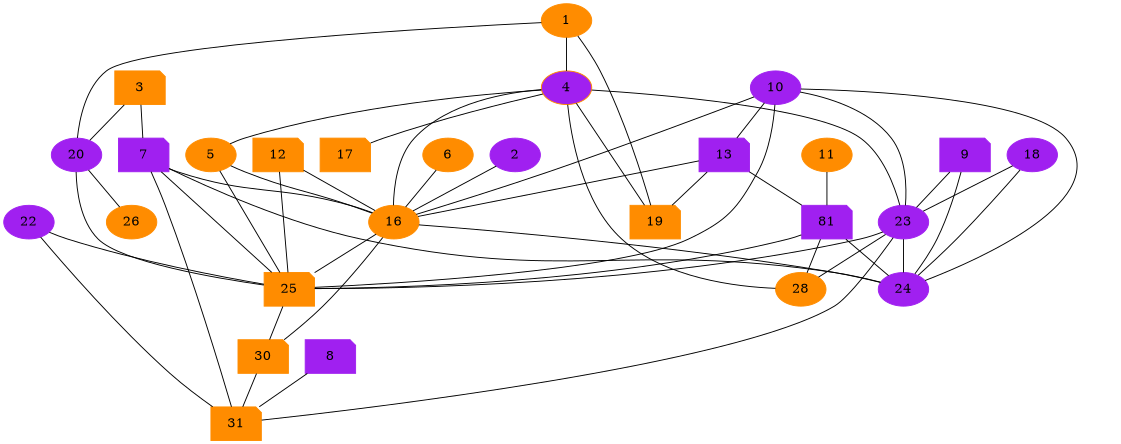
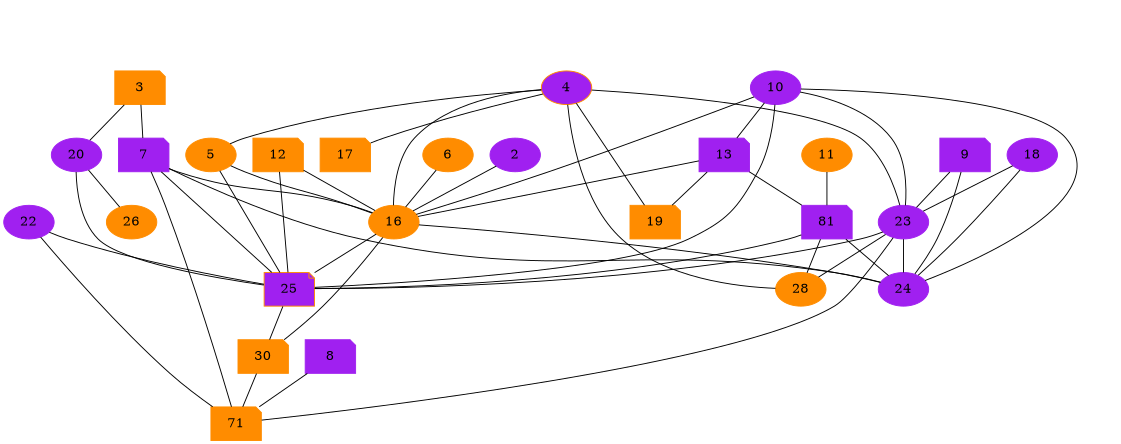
(567, 21) -> none
(289, 289) -> (289, 289)
(236, 424) -> (236, 424)
